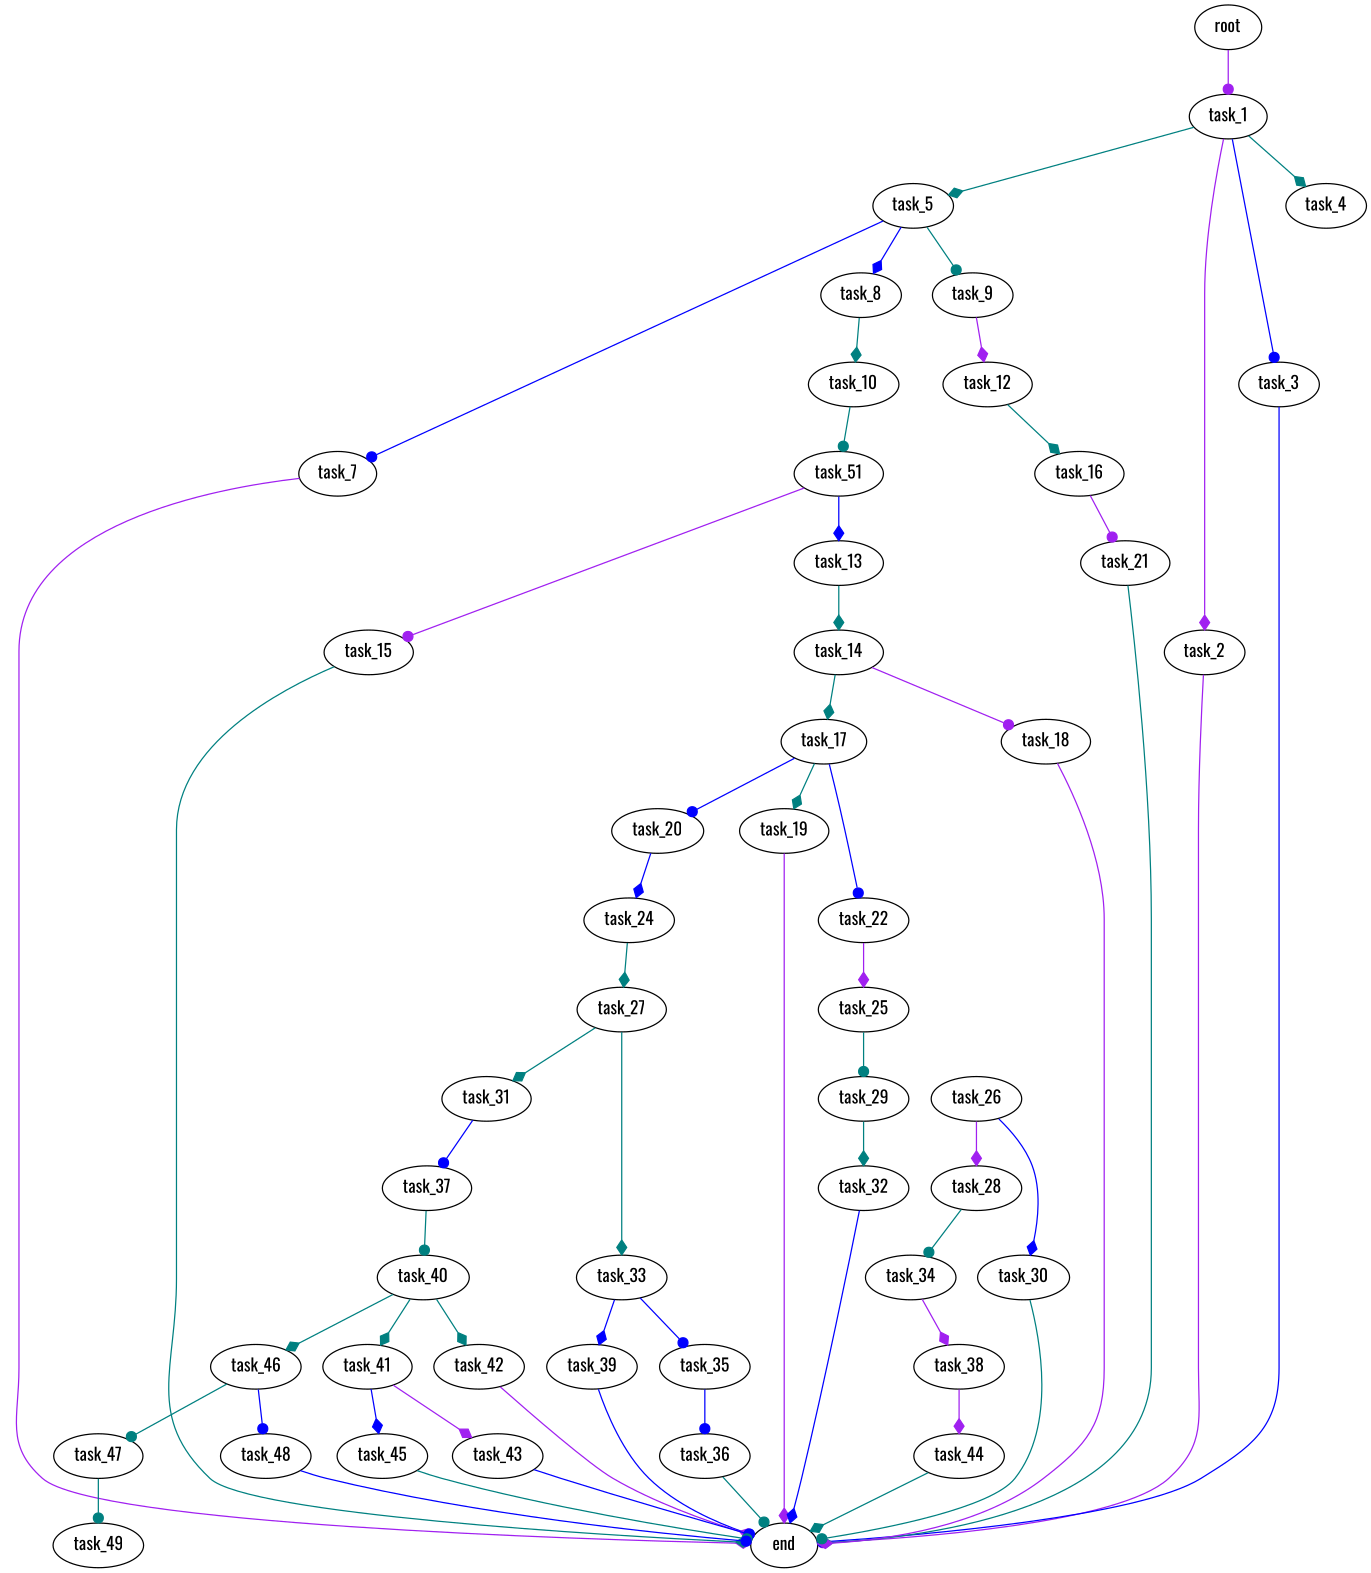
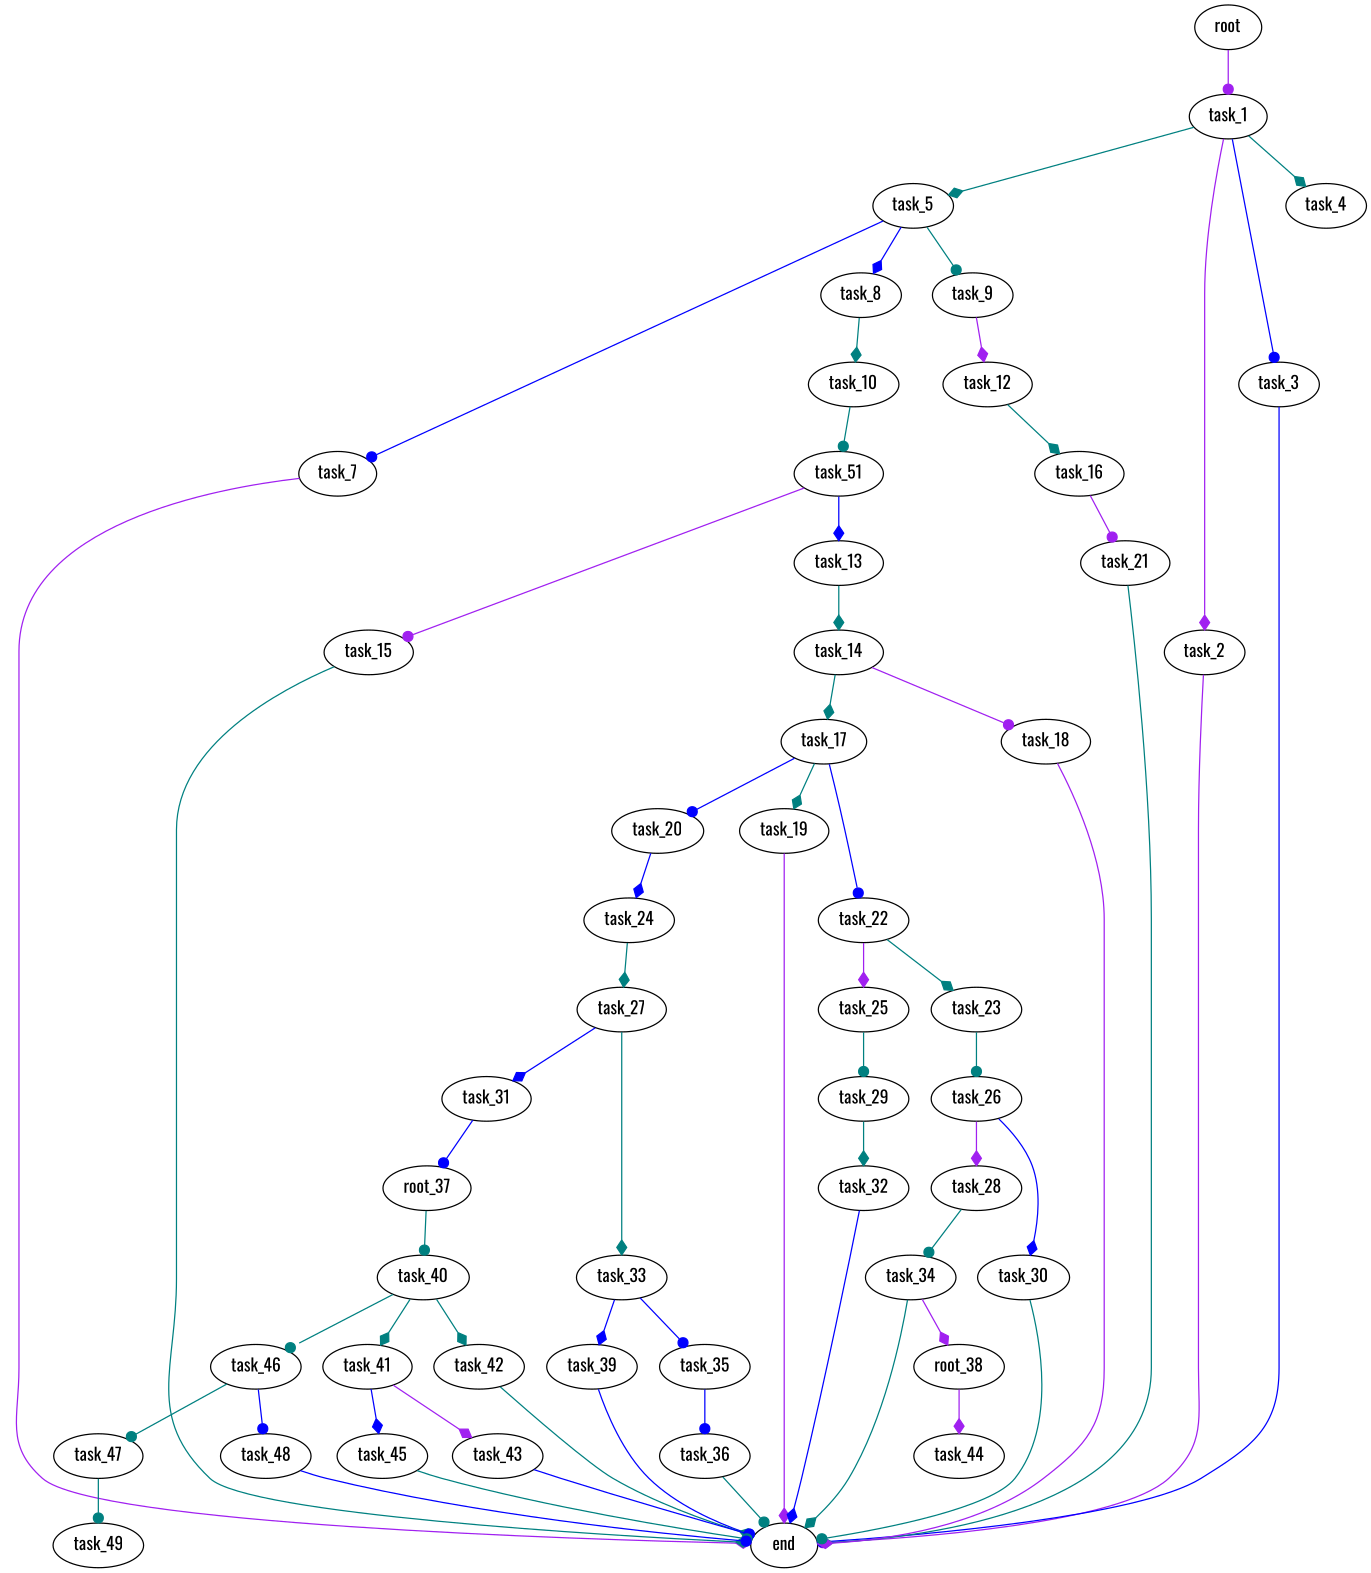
none -> (976, 1010)
(561, 1050) -> (561, 1050)
(427, 1188) -> (427, 1188)
(346, 1319) -> (346, 1319)
(959, 1367) -> (959, 1367)
(610, 1476) -> (610, 1476)
(876, 1499) -> (877, 1416)
